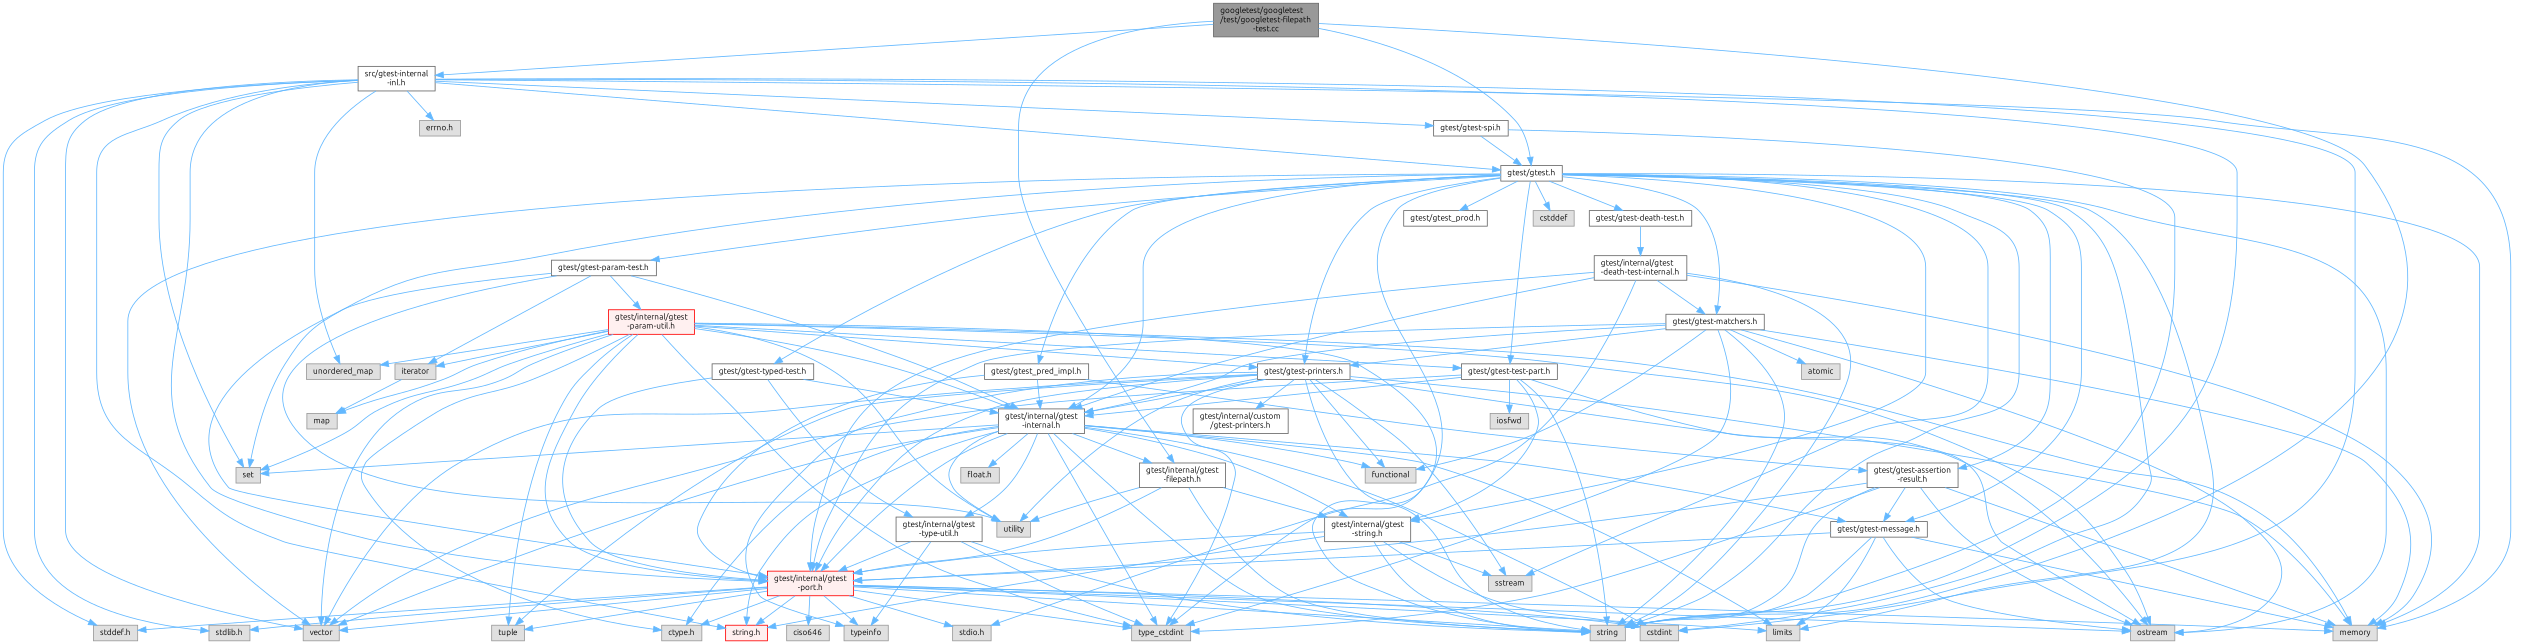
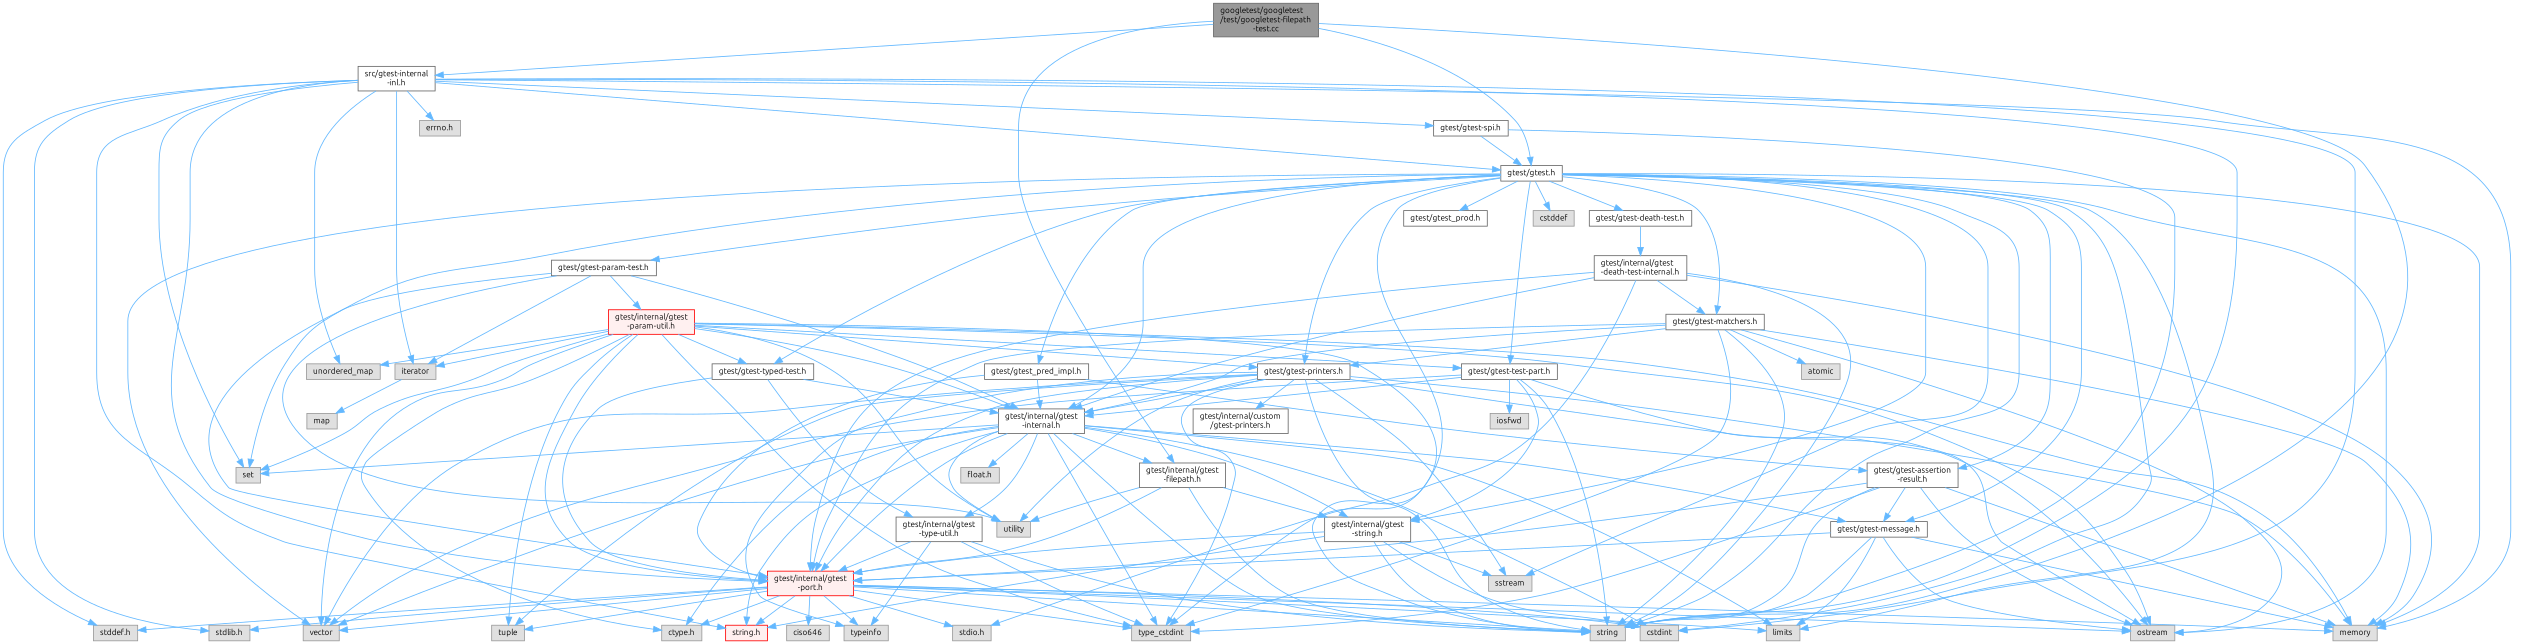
(66, 312) -> (397, 217)
(475, 365) -> (708, 347)
(1391, 475) -> none
